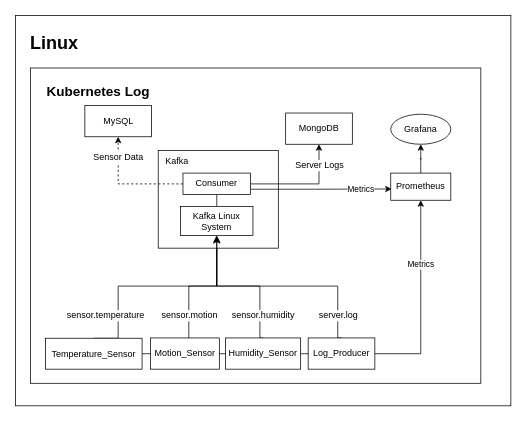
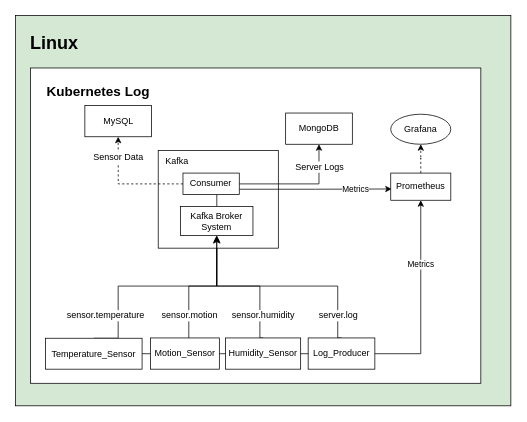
(42, 26) -> (42, 26)
(420, 160) -> (420, 160)
(217, 184) -> (211, 184)
(216, 221) -> (216, 221)
